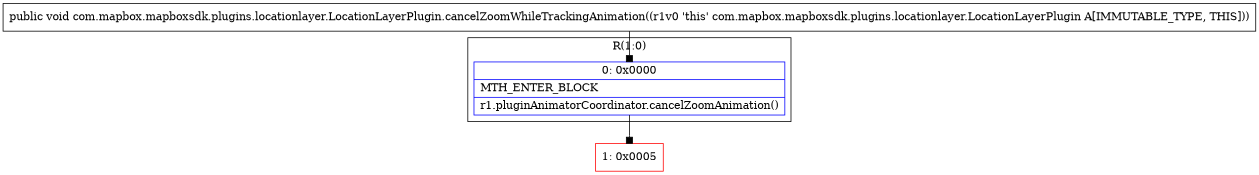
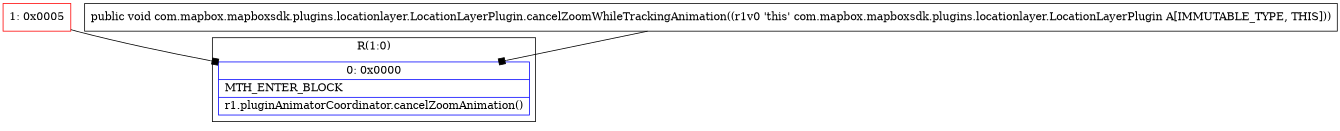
(629, 126) -> (140, 46)
